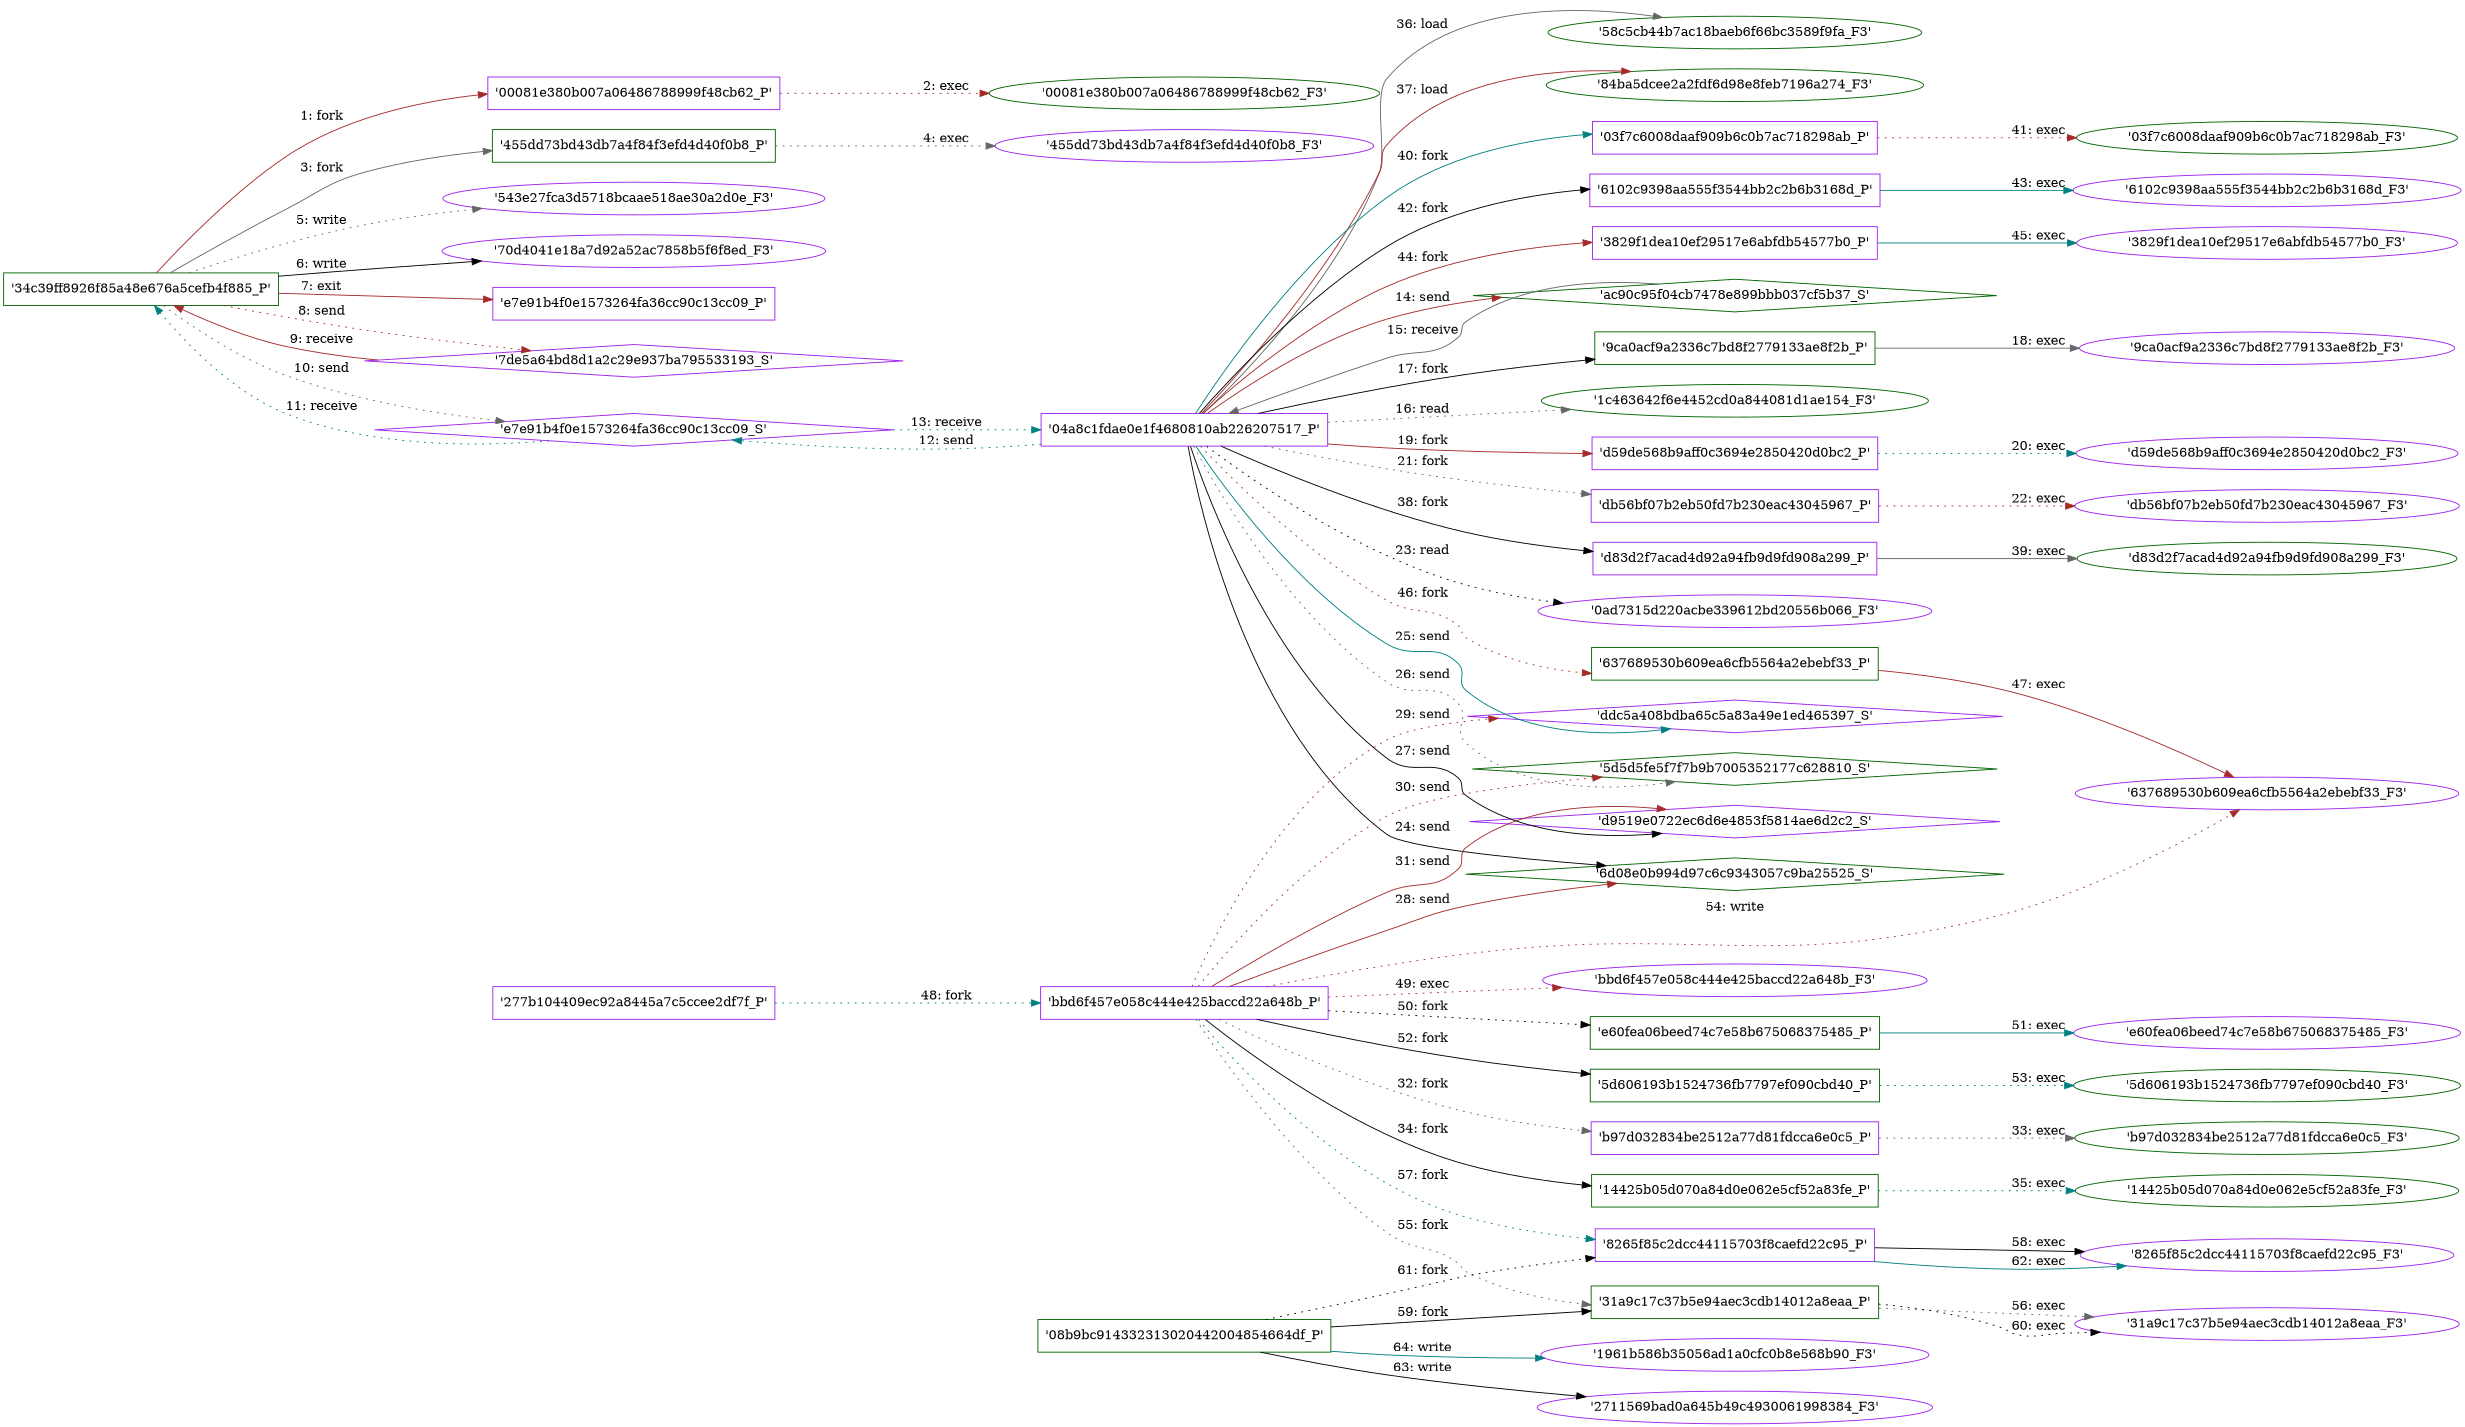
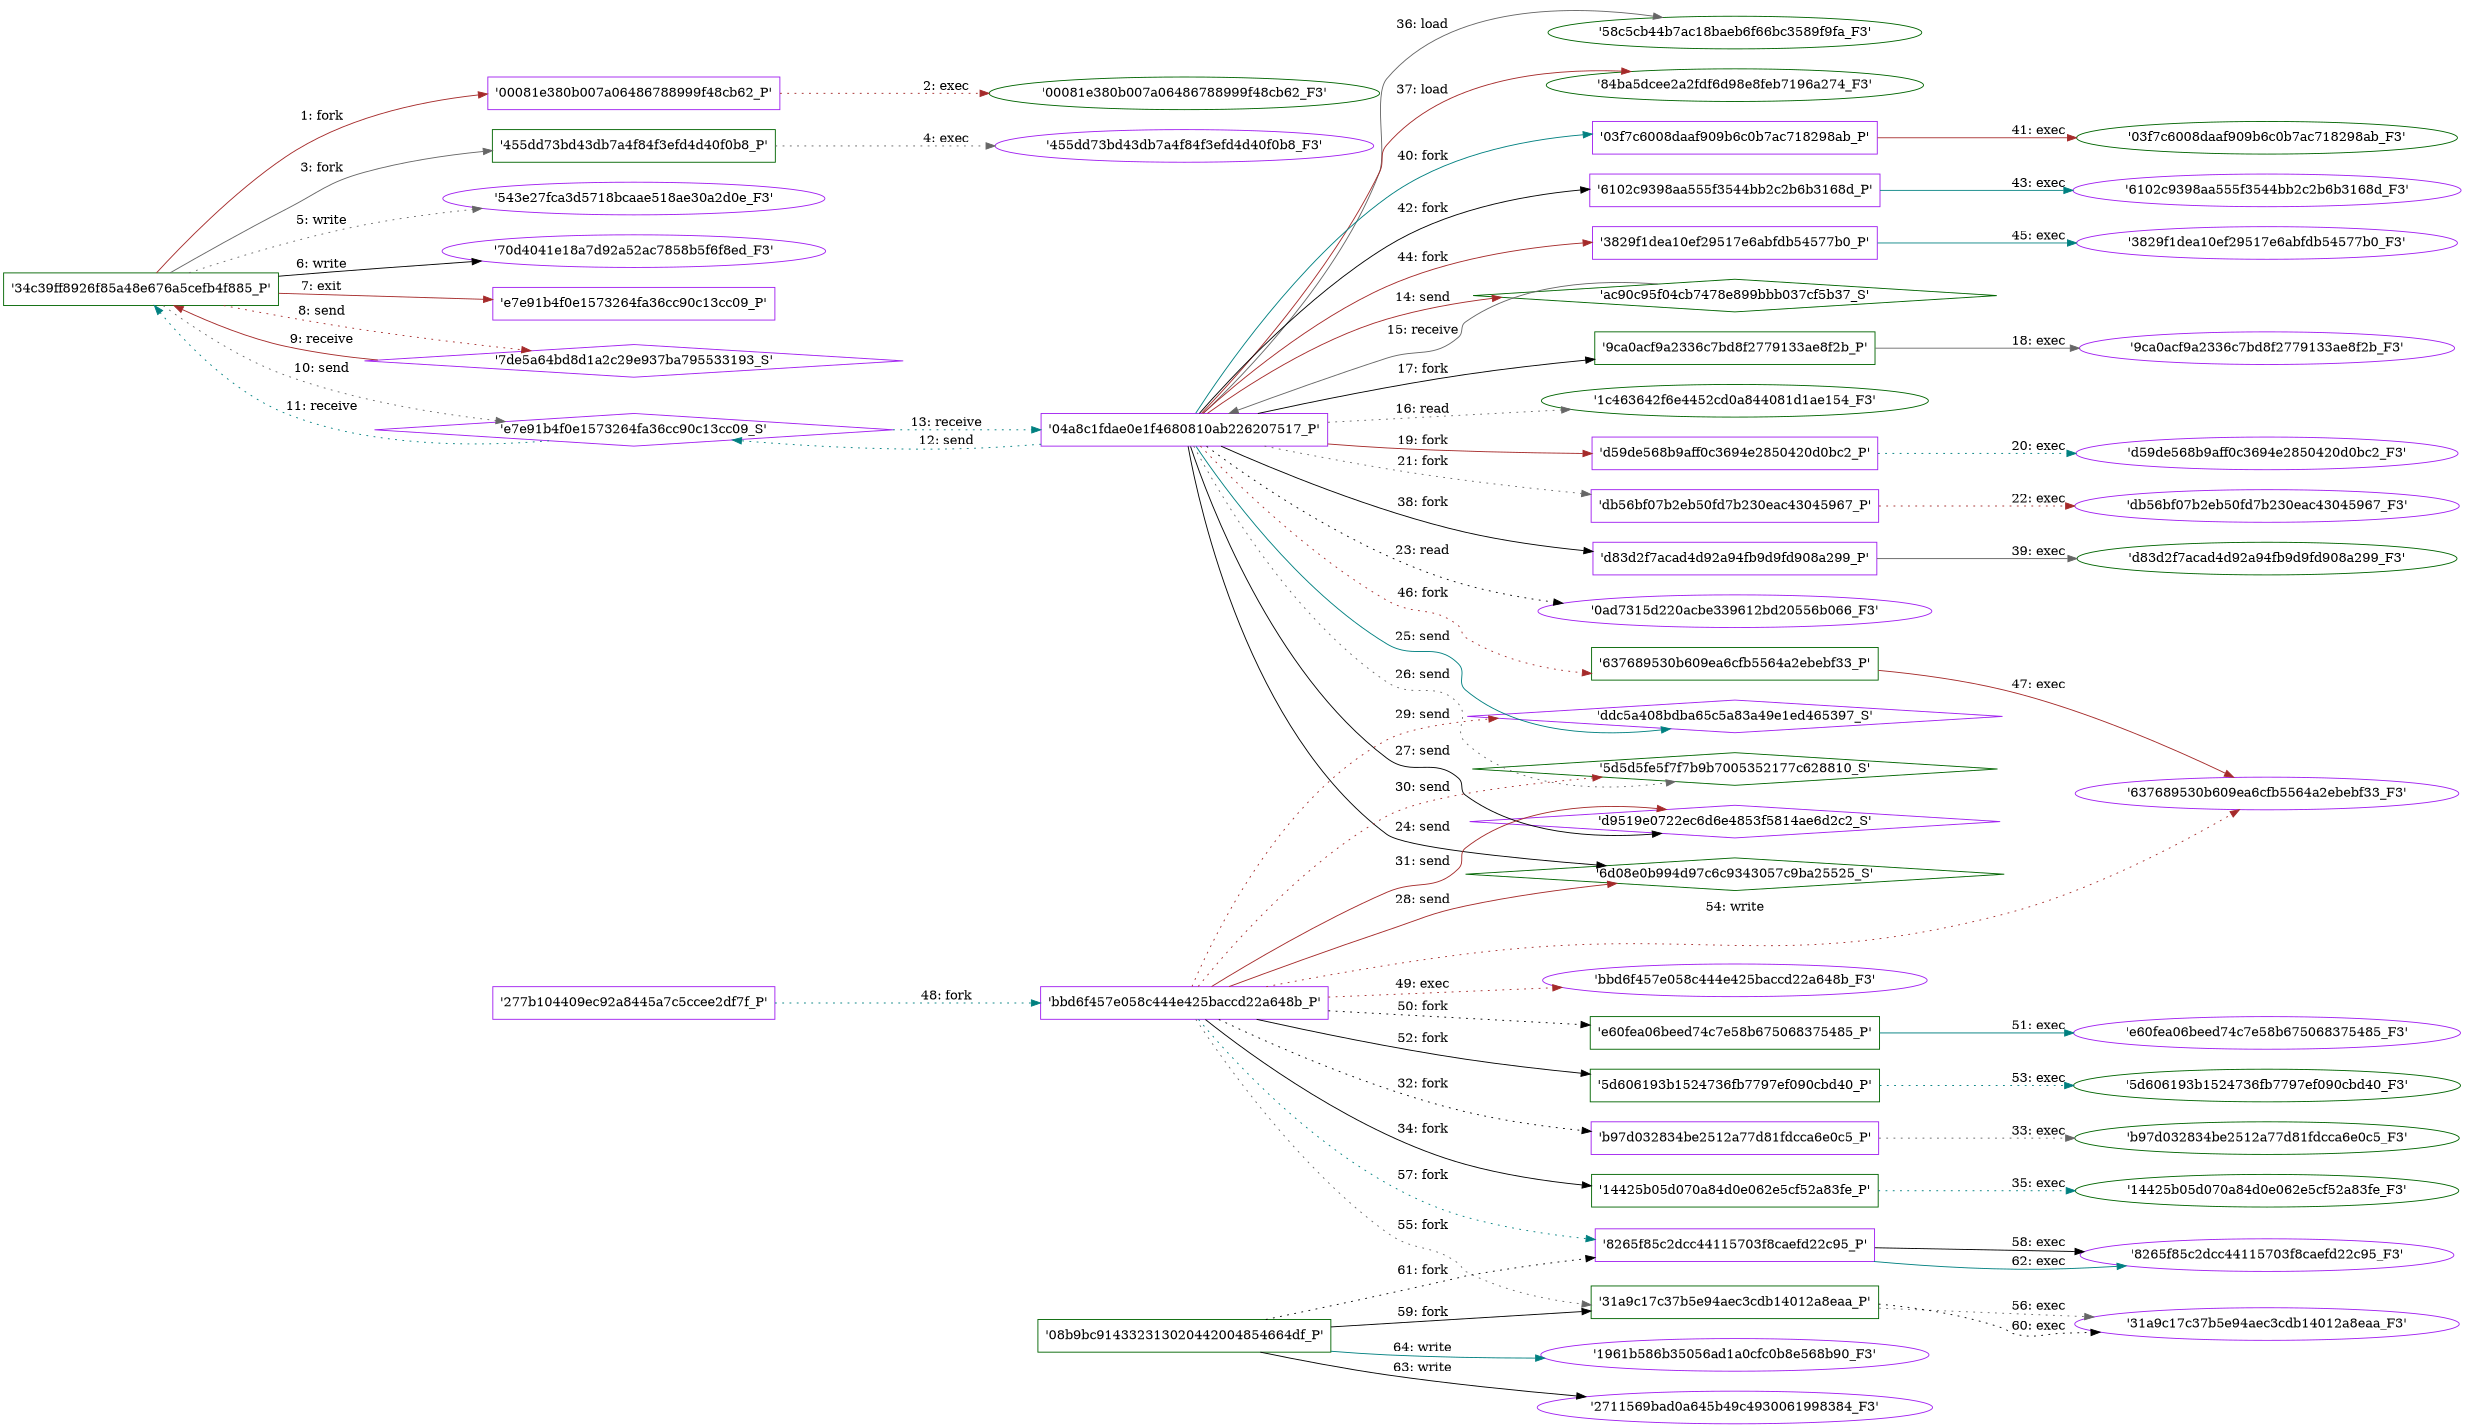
(1972, 138) -> (1972, 138)
(1395, 1092) -> (1395, 1092)
